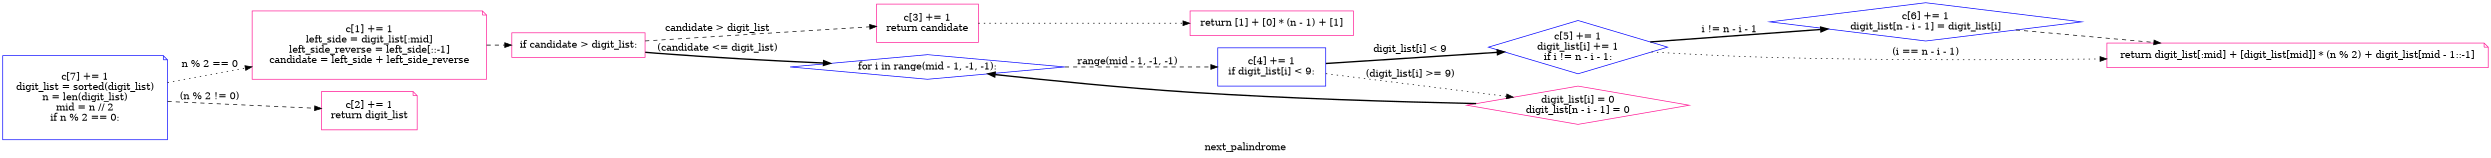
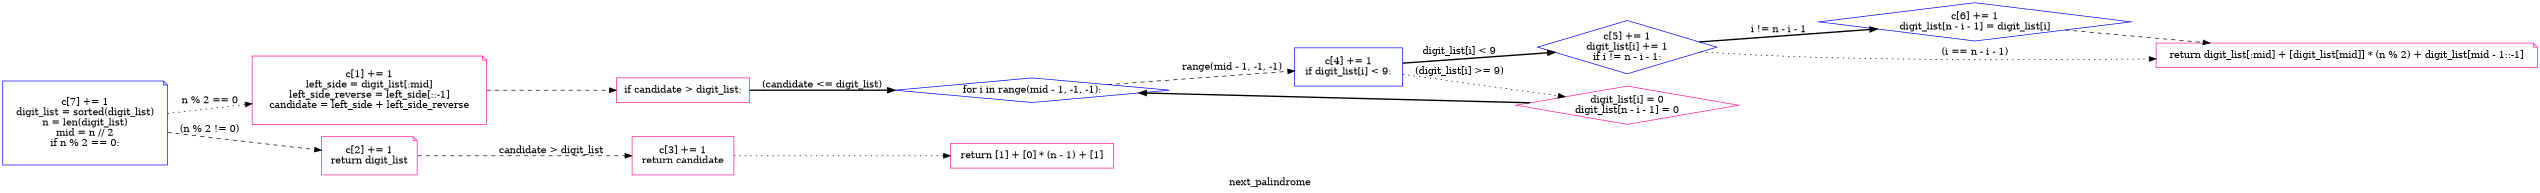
(757, 34) -> (521, 156)
